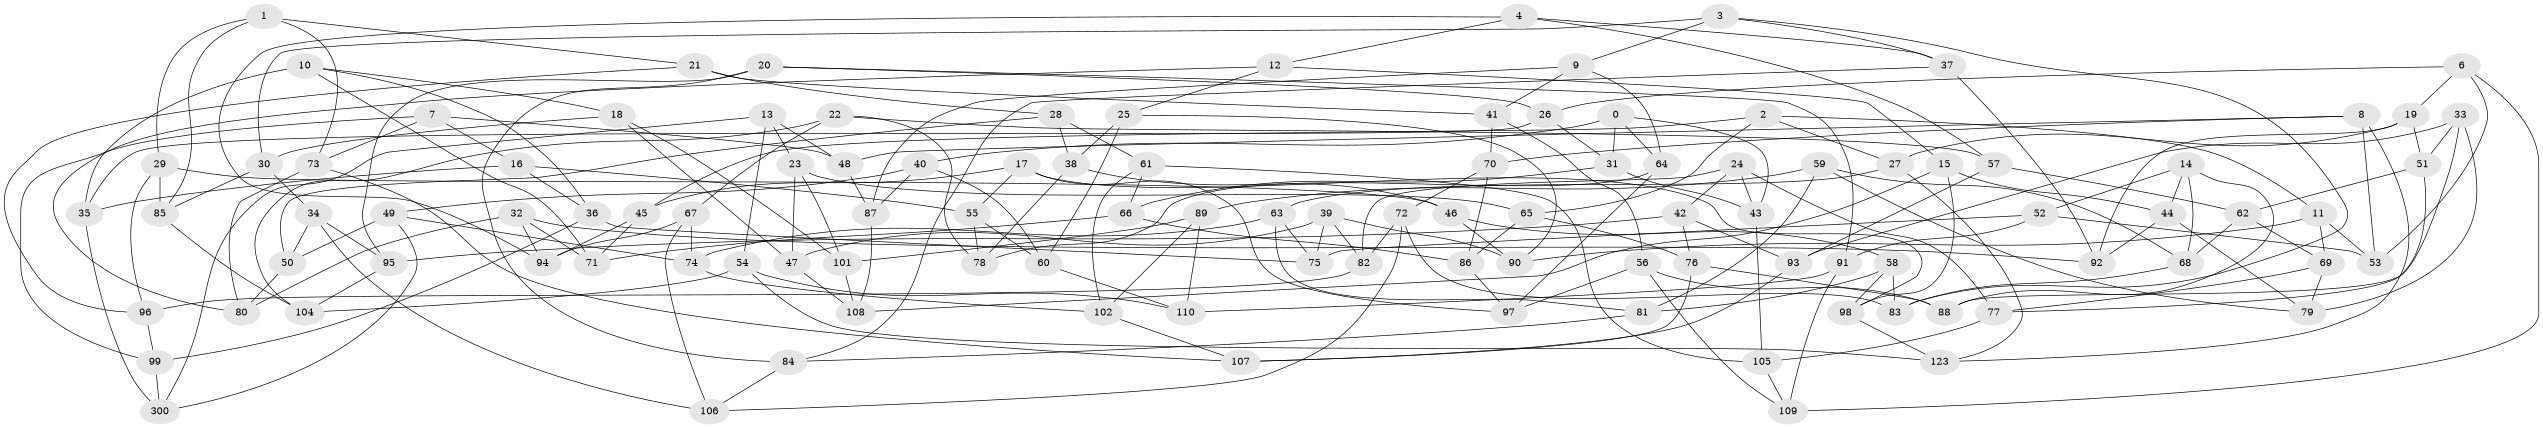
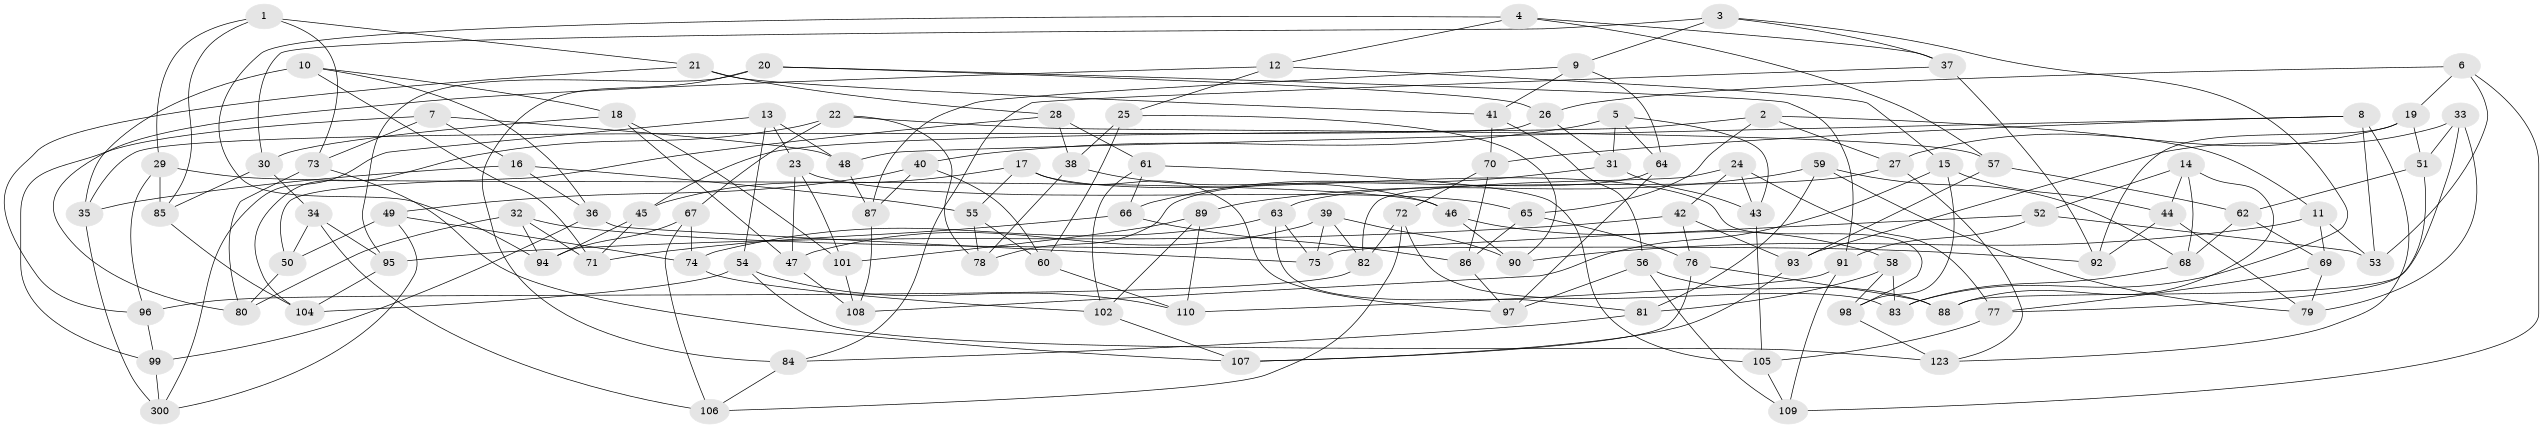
(1616, 115) -> (1616, 115)
